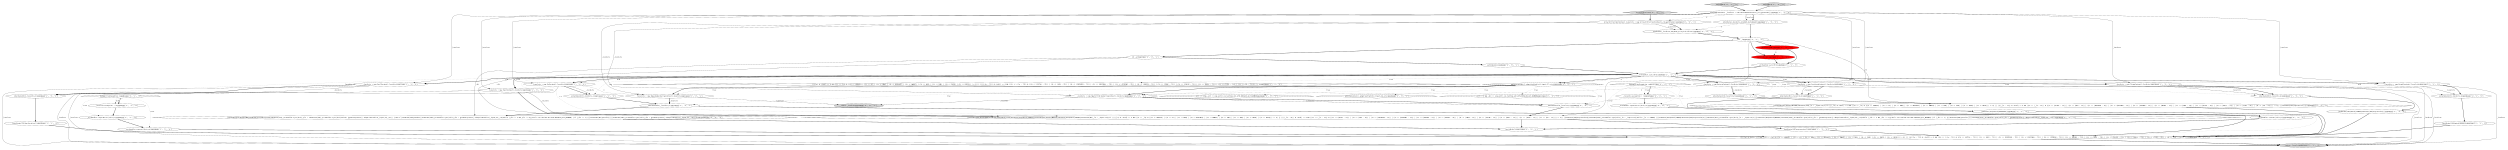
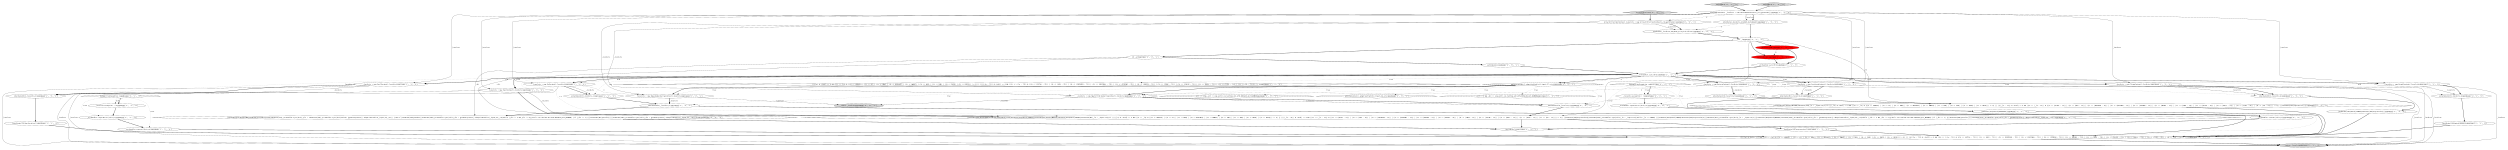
(1522, 129) -> (1522, 129)
